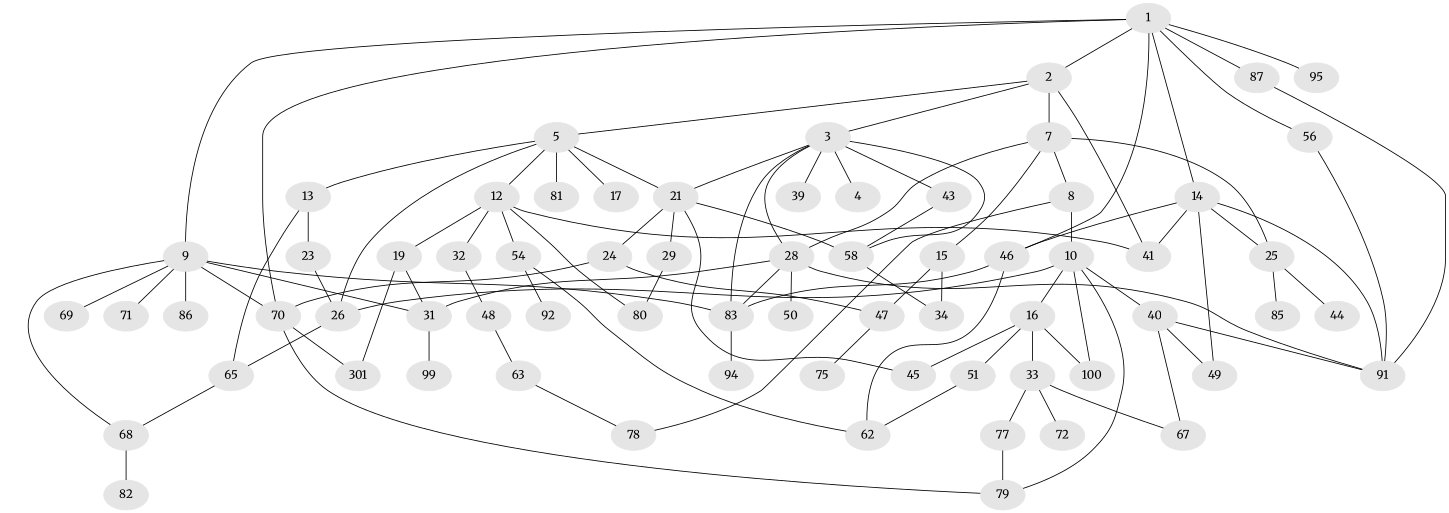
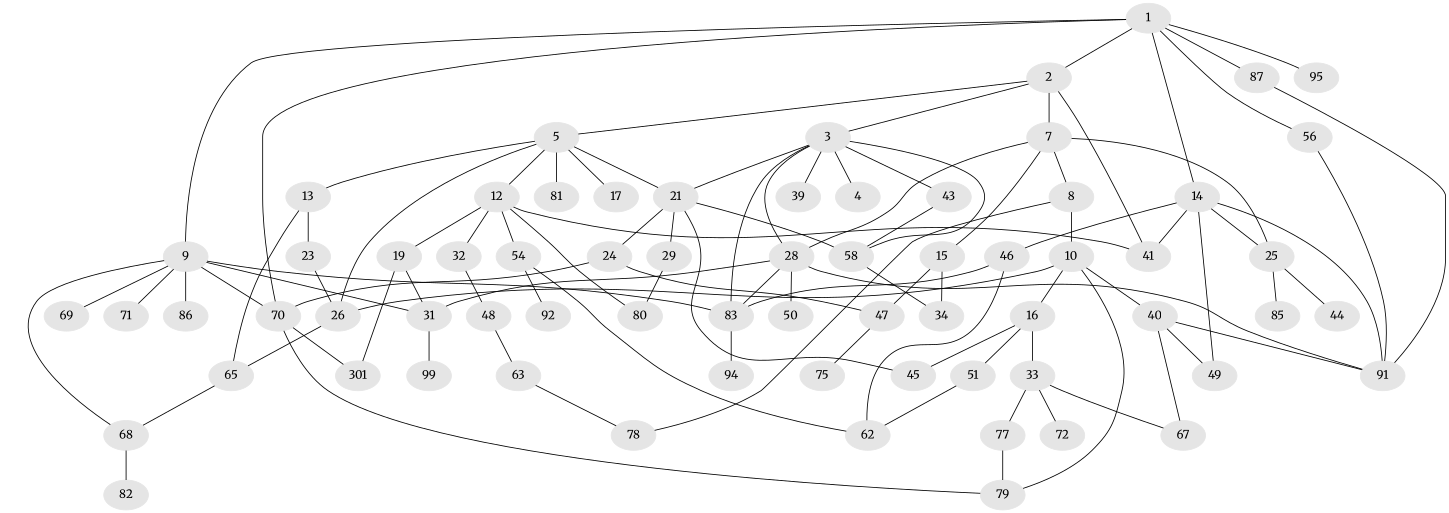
(1127, 167) -> none
(1092, 376) -> none
